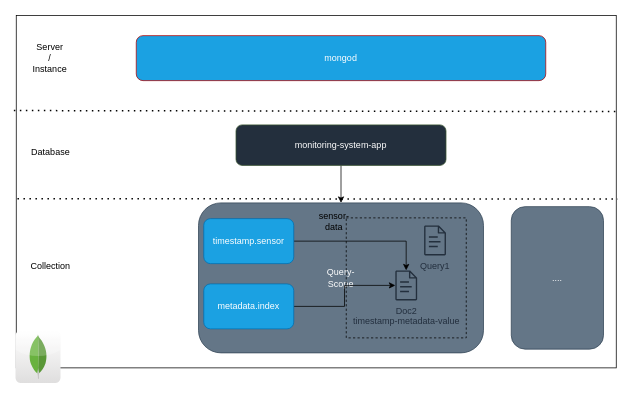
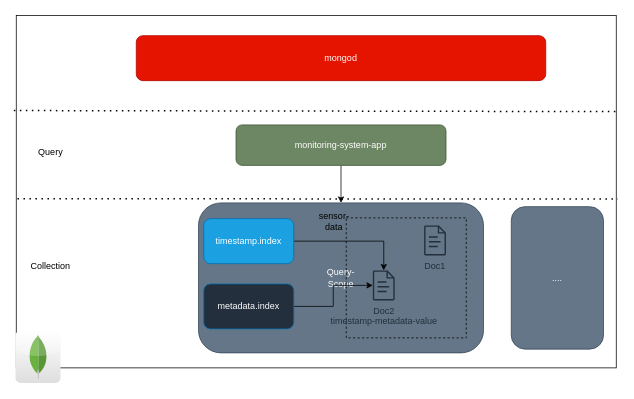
(50, 58) -> none
(341, 58) -> (341, 58)
(341, 145) -> (341, 145)
(51, 152) -> (51, 152)
(249, 241) -> (249, 241)
(435, 266) -> (435, 266)
(406, 285) -> (384, 285)
(249, 306) -> (249, 306)
